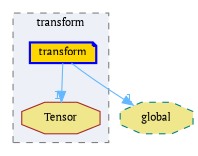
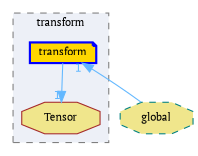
(97, 82) -> (117, 85)
